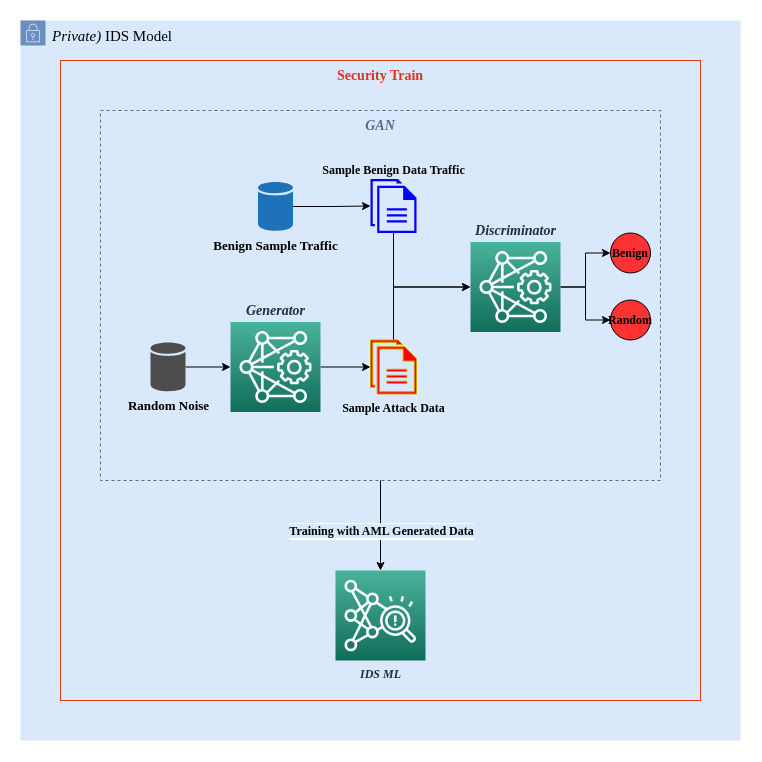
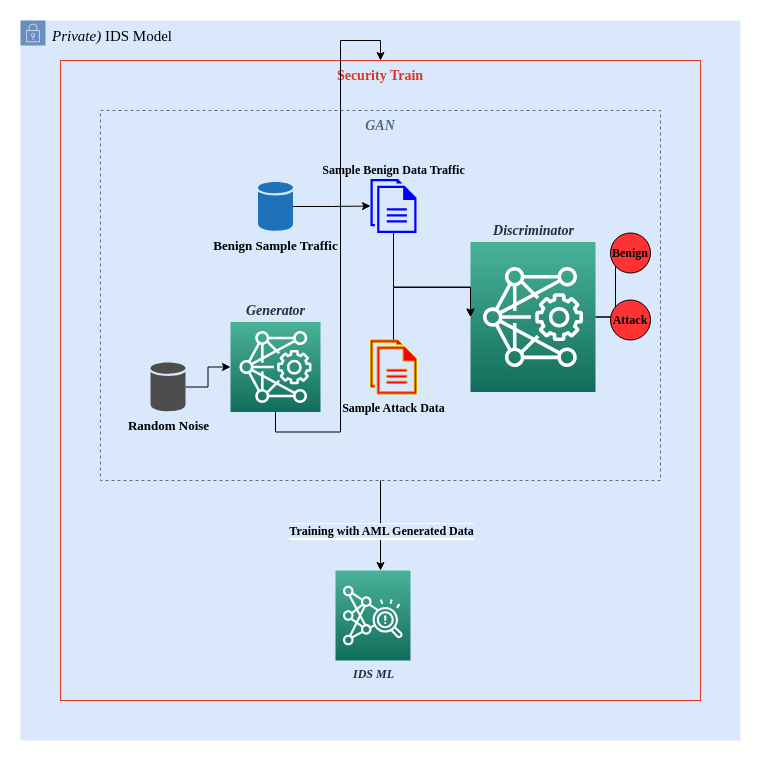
(516, 287) -> (533, 317)
(631, 321) -> (631, 321)
(168, 367) -> (168, 387)
(340, 367) -> (341, 212)
(381, 616) -> (373, 616)
